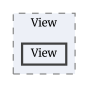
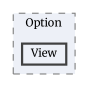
(44, 24) -> (44, 24)
